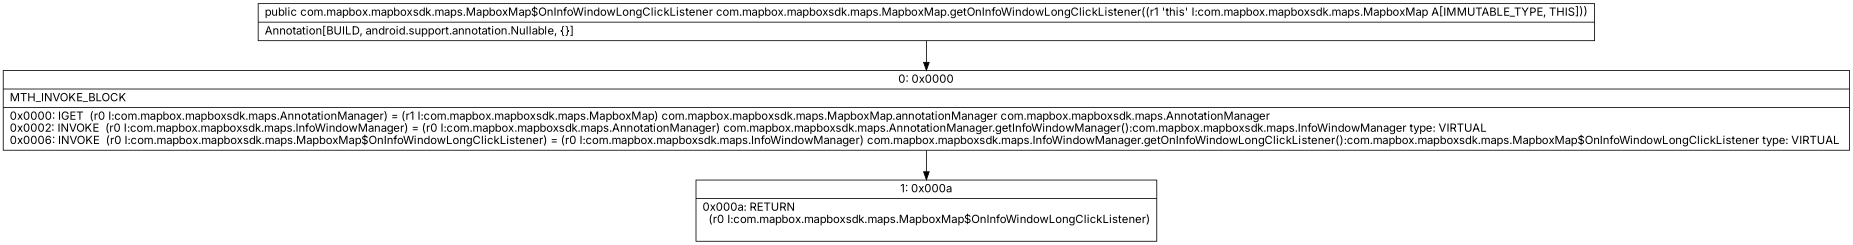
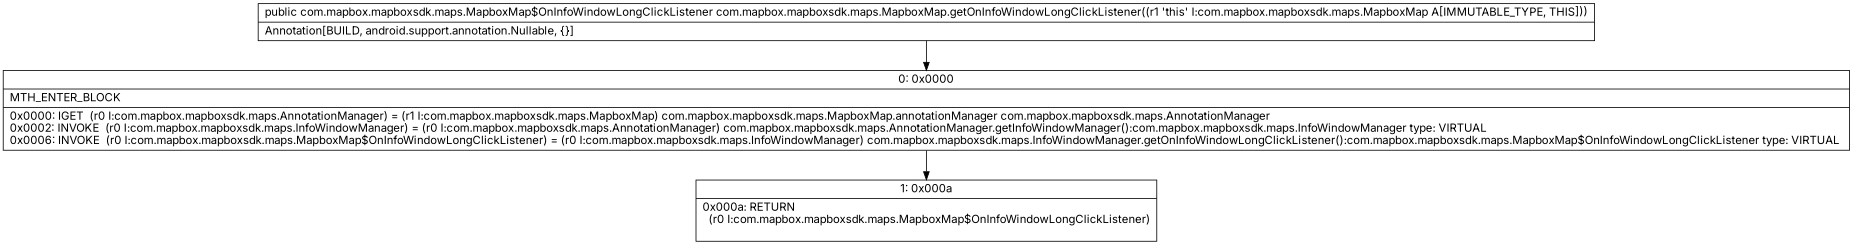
(68, 98) -> (66, 98)
